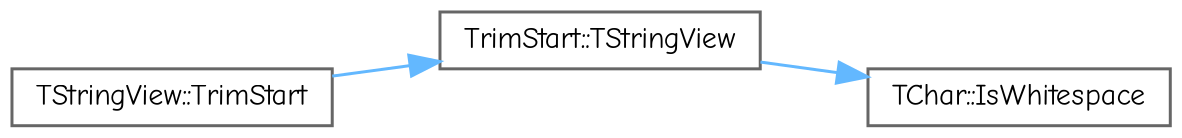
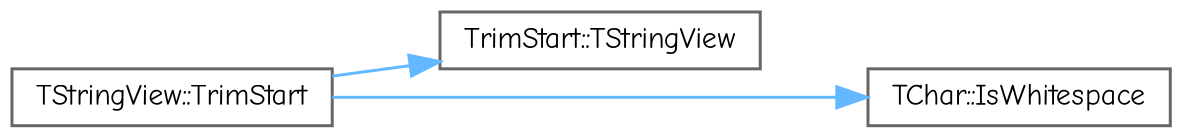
(799, 67) -> (585, 97)
